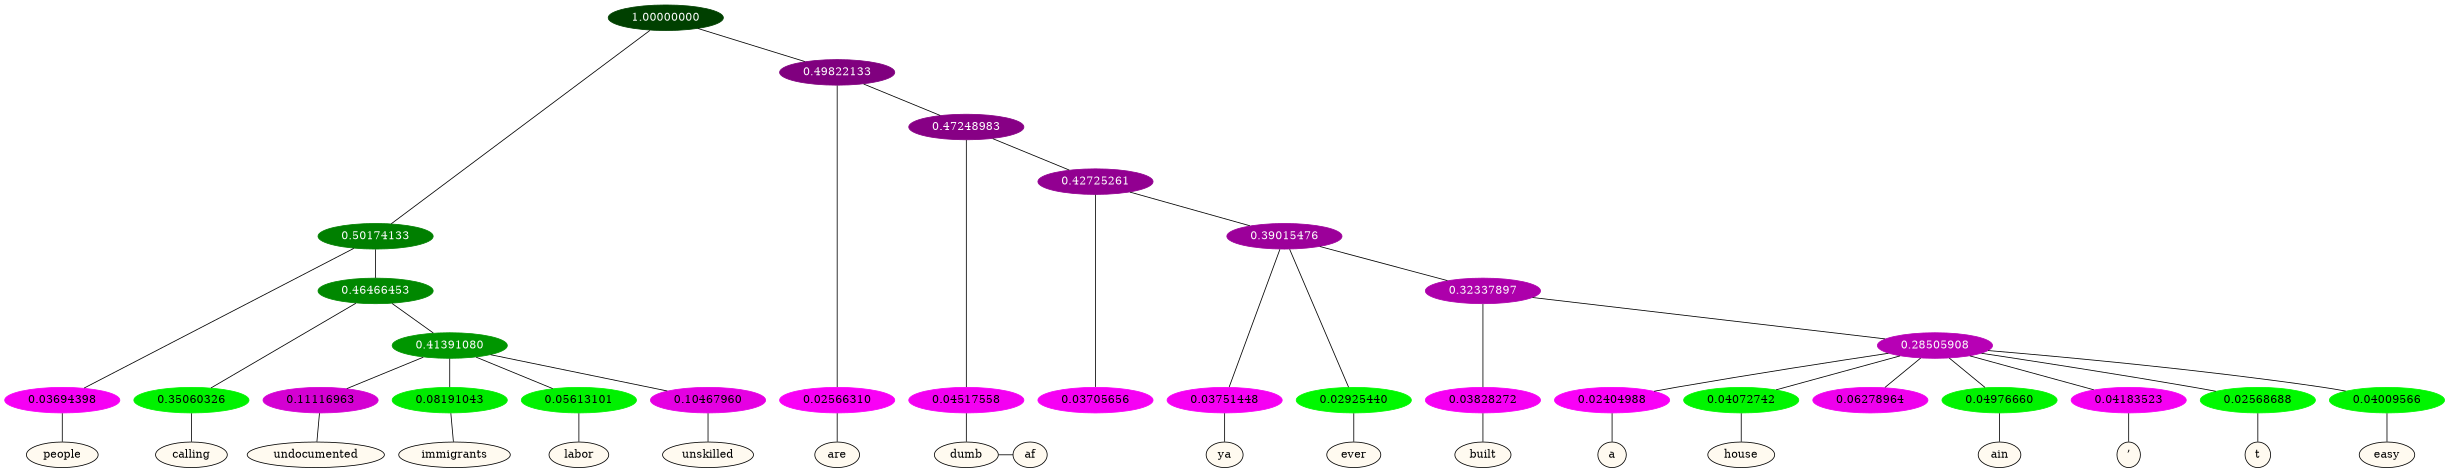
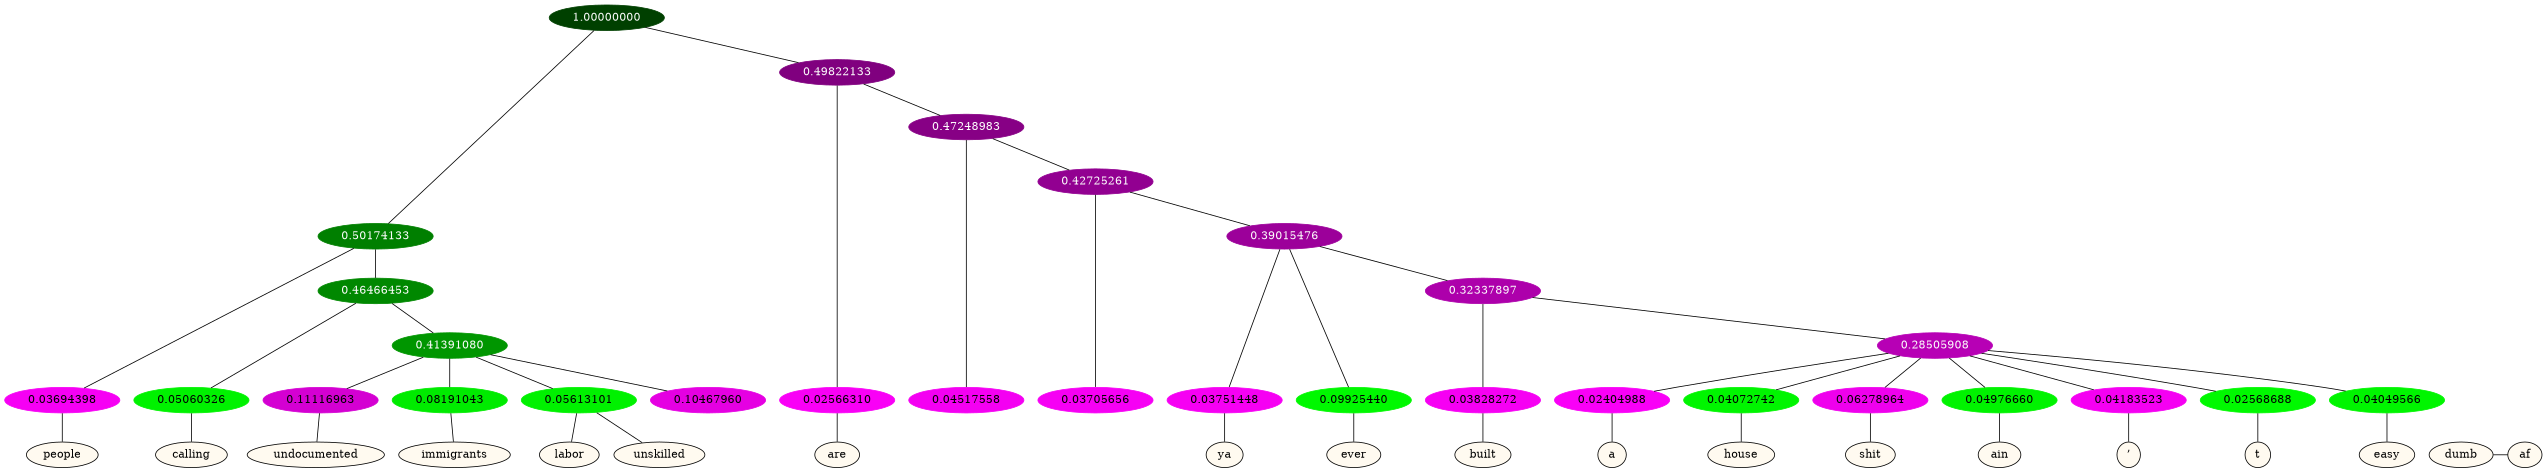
(191, 400) -> (191, 400)
(1354, 400) -> (1354, 400)
(2387, 400) -> (2387, 400)
(708, 428) -> (619, 428)
(966, 428) -> none
none -> (1870, 455)
